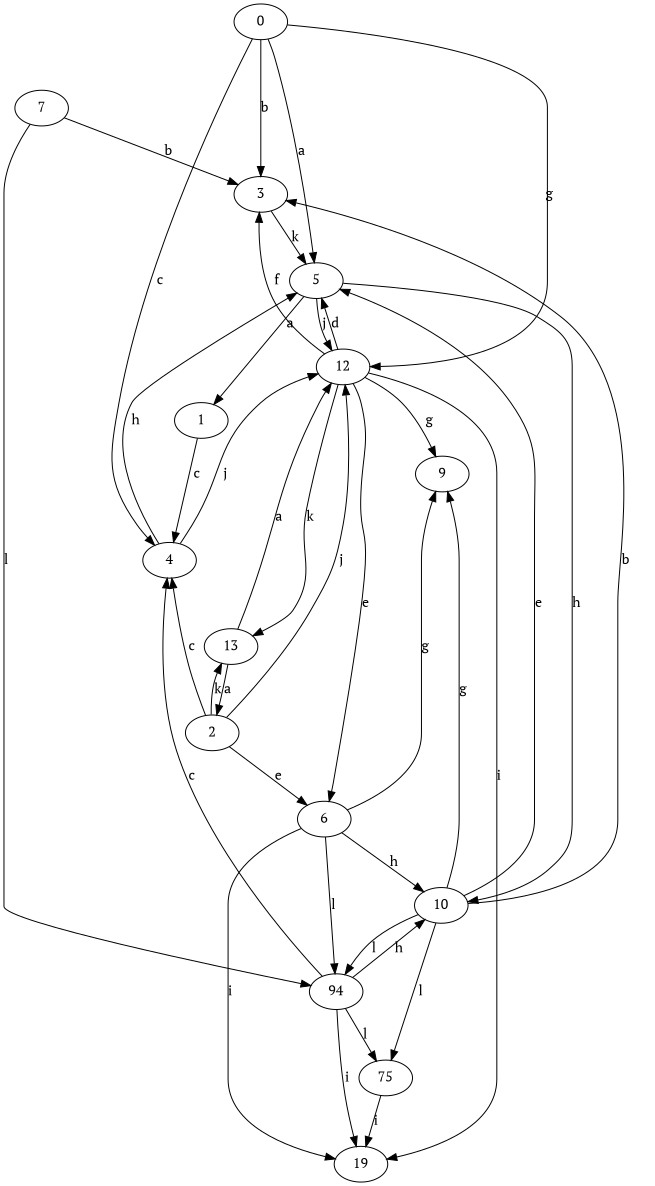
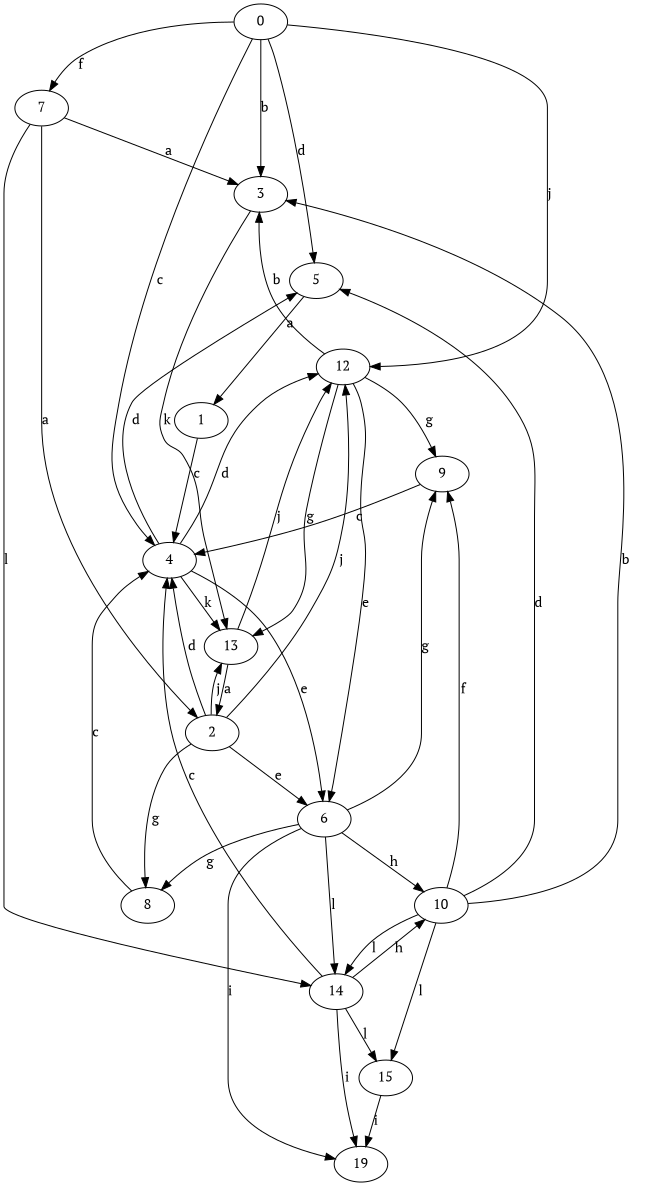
none -> (137, 34)
(169, 151) -> (169, 151)
(301, 151) -> (301, 151)
(549, 194) -> (549, 194)
(286, 233) -> (161, 413)
(277, 281) -> (277, 281)
(319, 321) -> none
(331, 329) -> none
(136, 420) -> (136, 420)
none -> (43, 440)
(225, 474) -> (225, 474)
(279, 517) -> (279, 517)
(310, 517) -> (310, 517)
none -> (314, 524)
(572, 530) -> none
none -> (197, 599)
(538, 603) -> (538, 603)
(192, 647) -> (192, 647)
none -> (286, 662)
(218, 690) -> (218, 690)
(463, 690) -> (463, 690)
(497, 757) -> none
none -> (148, 905)
(336, 992) -> (336, 992)
(386, 1078) -> (386, 1078)
